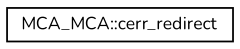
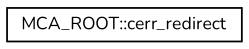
(120, 25) -> (124, 25)
